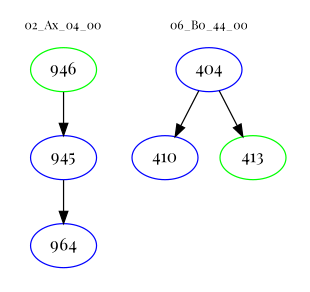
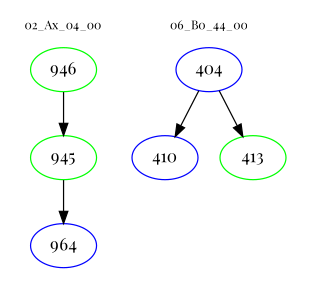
(64, 158) -> (64, 158)
